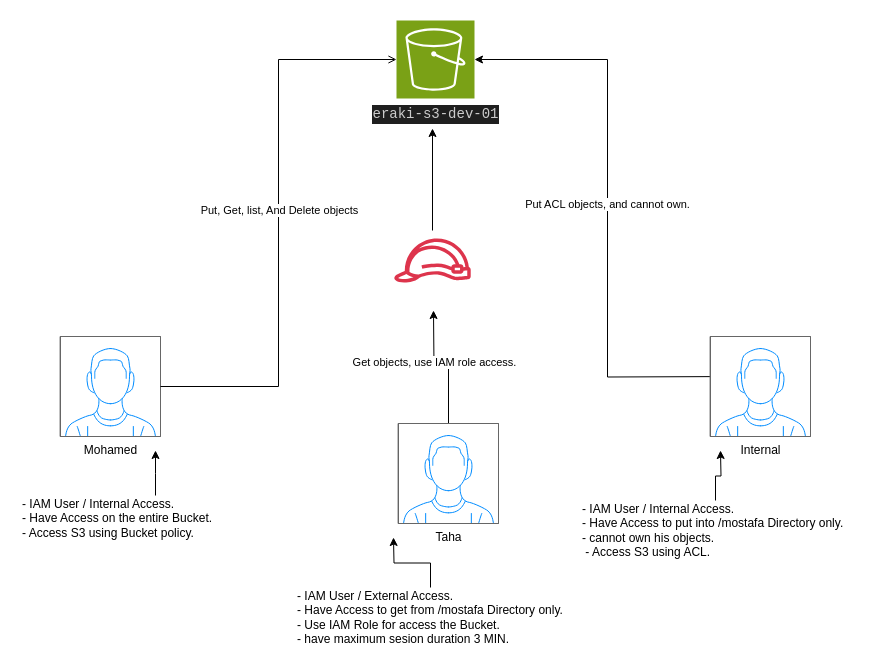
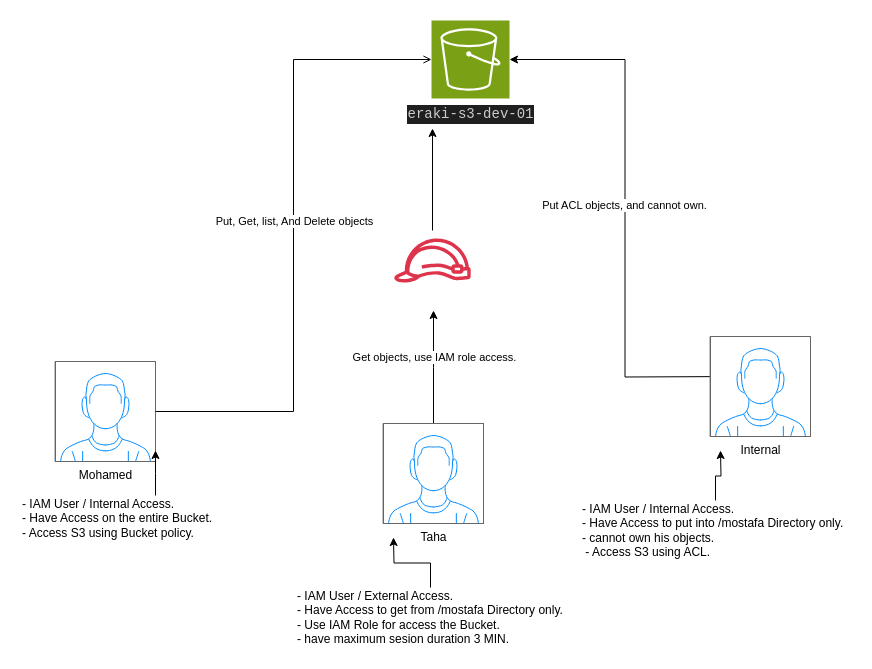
(436, 60) -> (471, 60)
(111, 387) -> (106, 412)
(449, 474) -> (434, 474)
